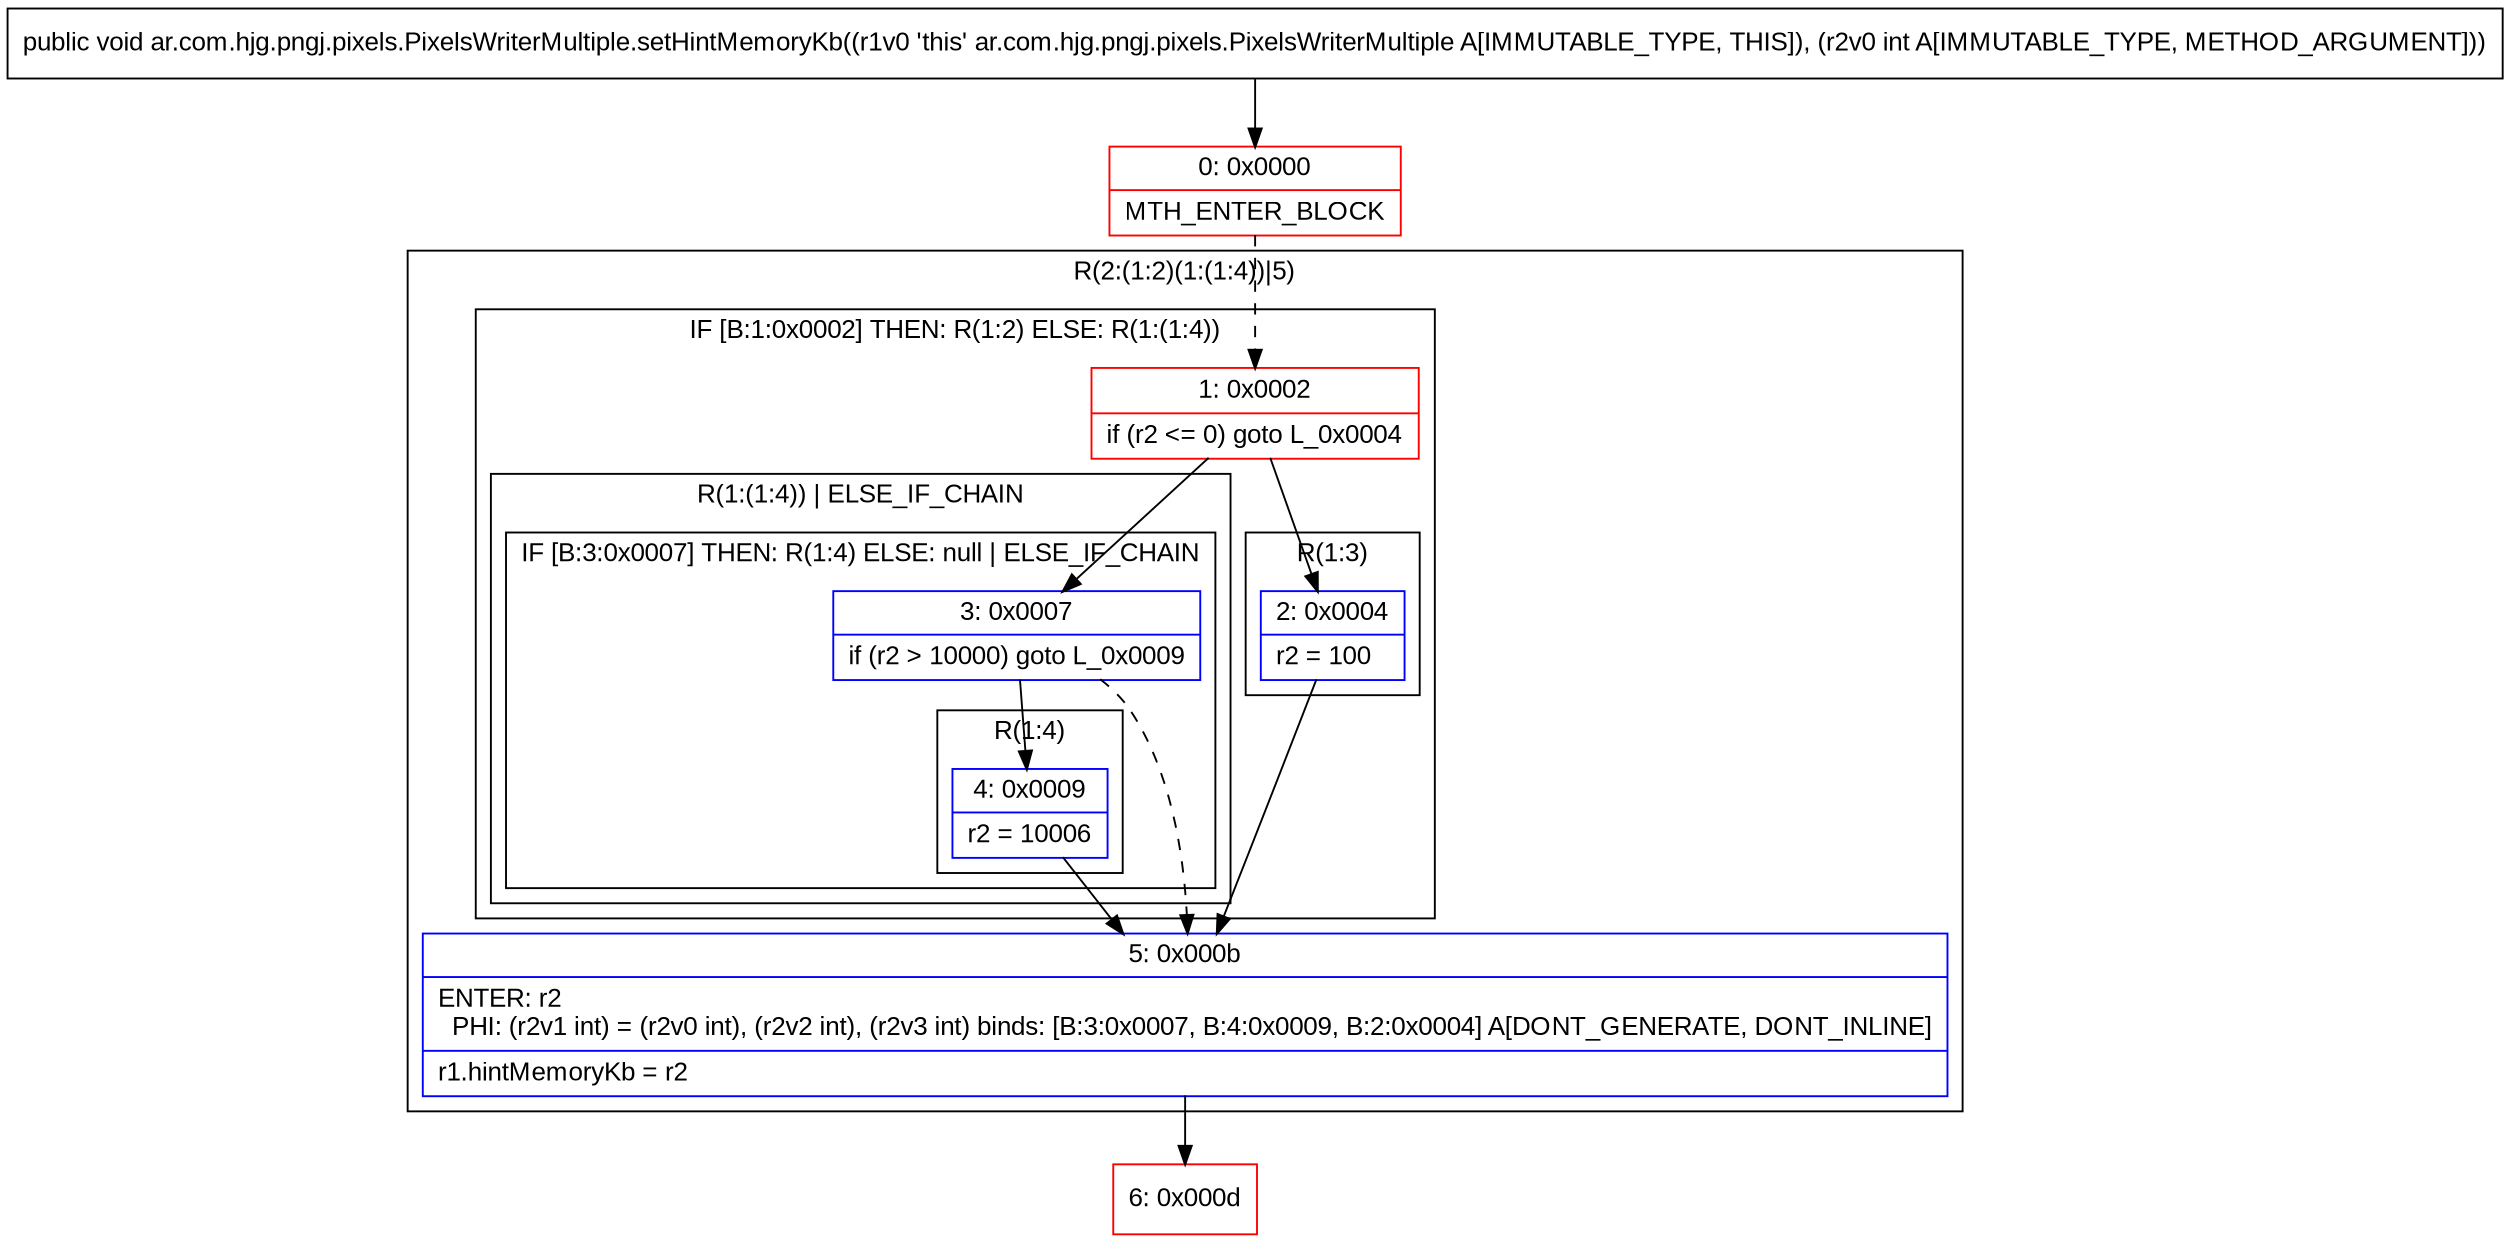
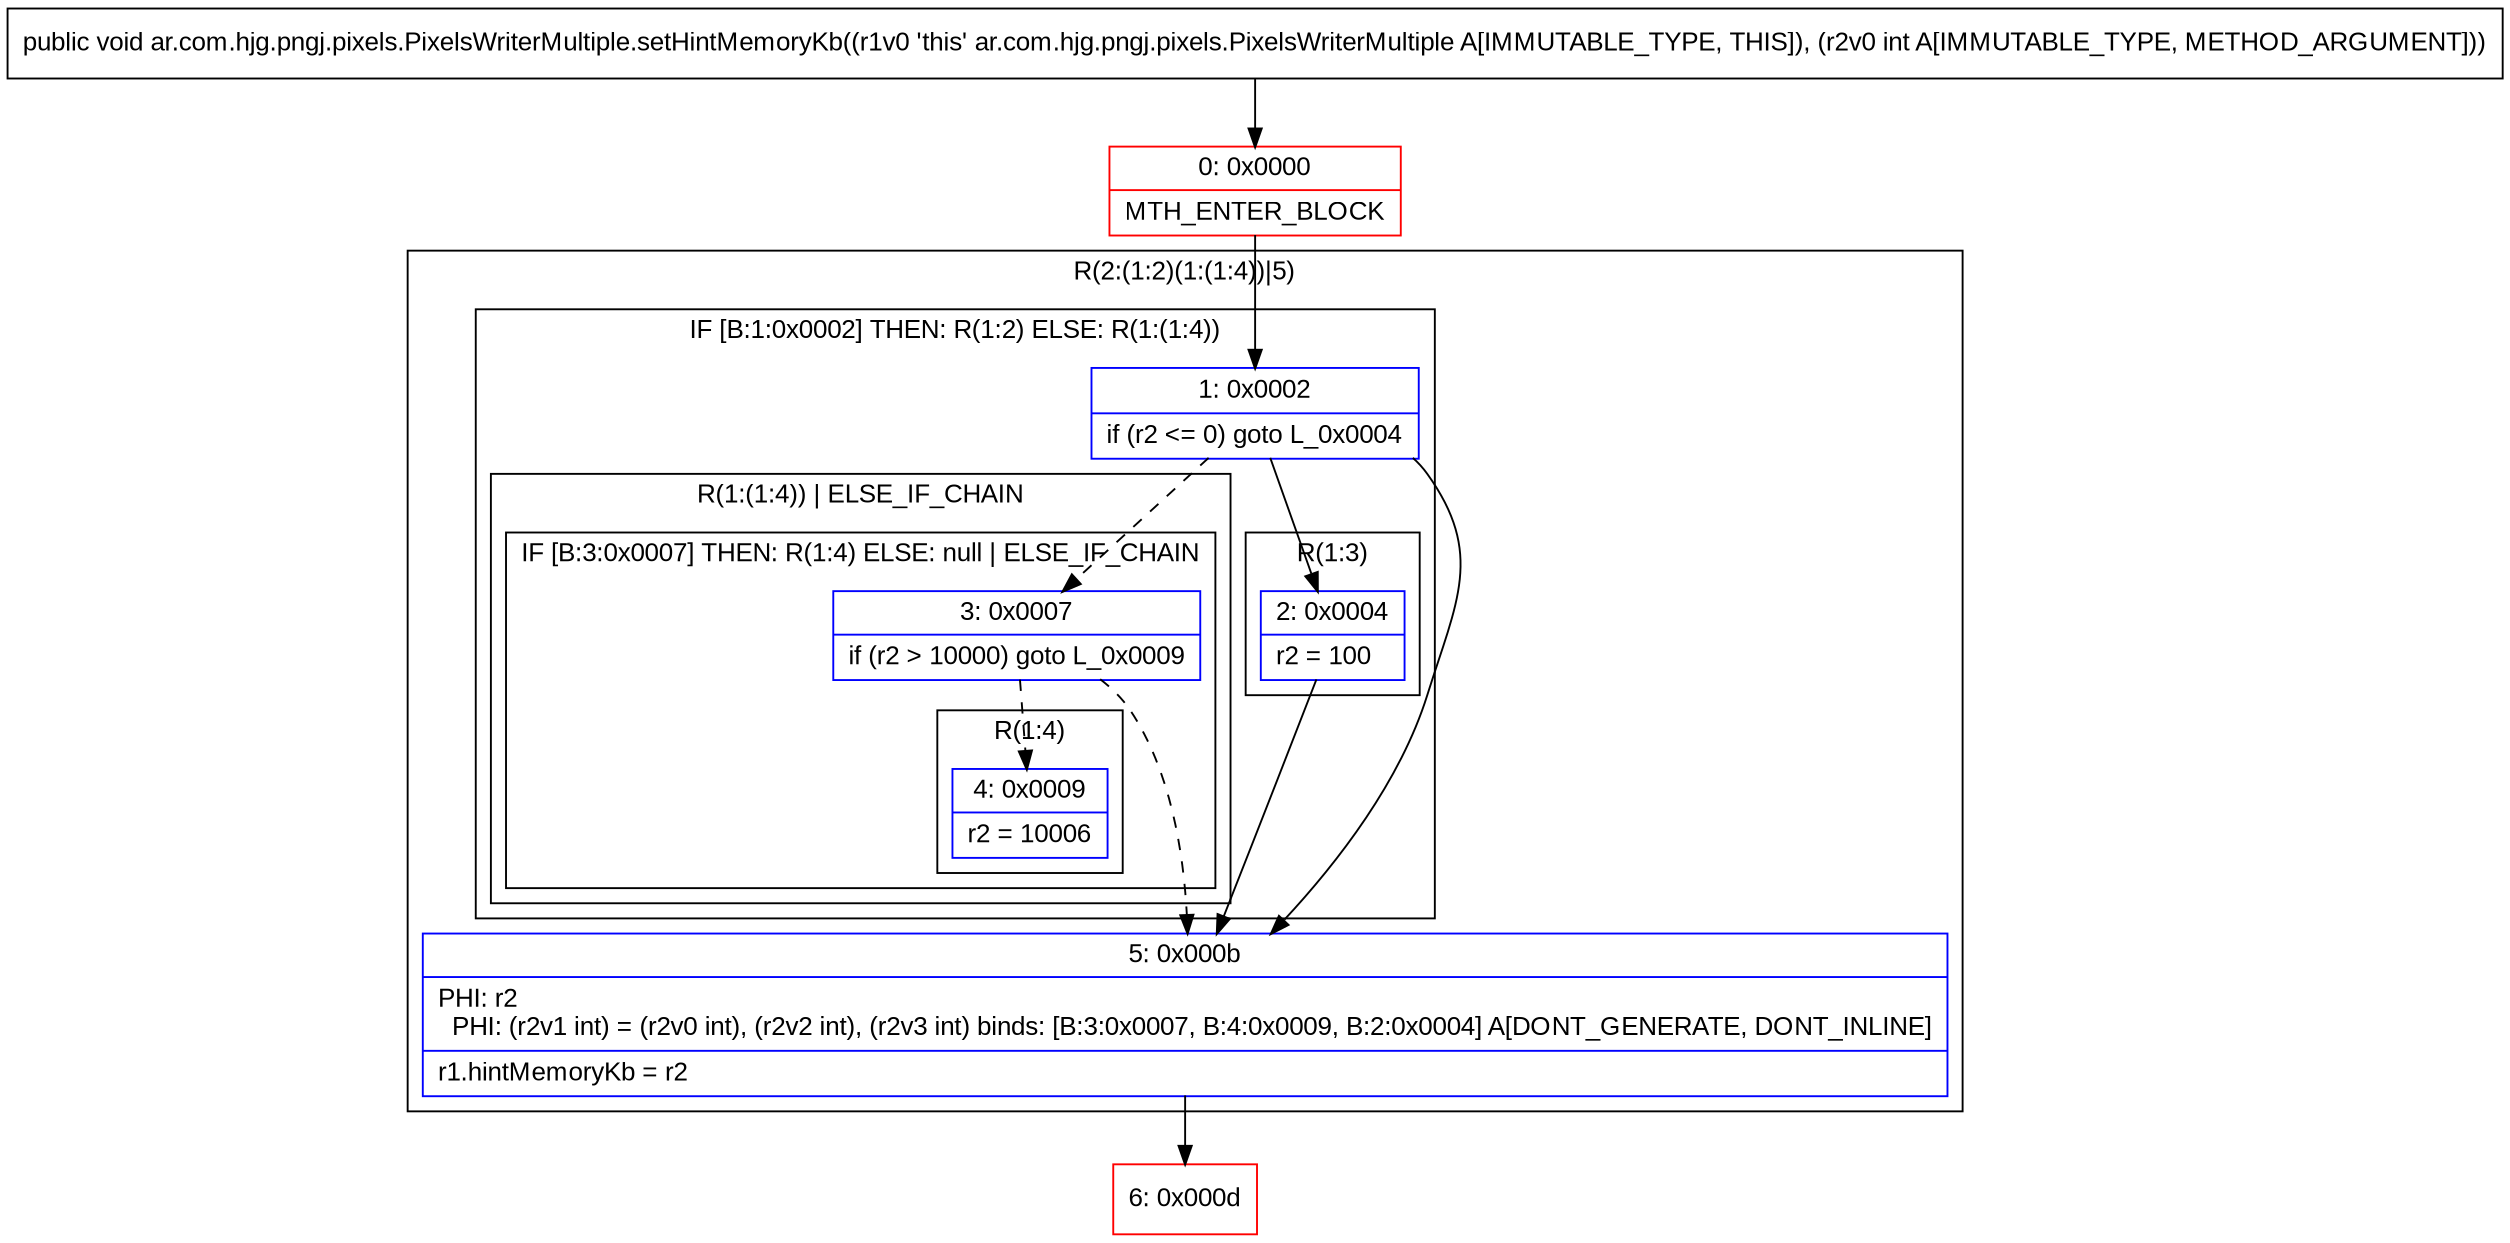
(1255, 292) -> (1255, 292)
(1255, 413) -> (1255, 413)
(1143, 518) -> (1143, 518)
(1023, 722) -> (1023, 722)
(1087, 888) -> (1421, 714)
(504, 999) -> (481, 999)
